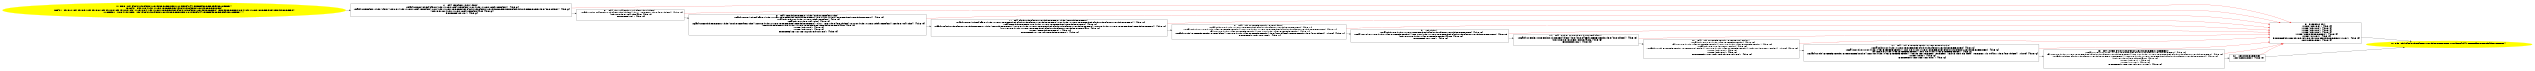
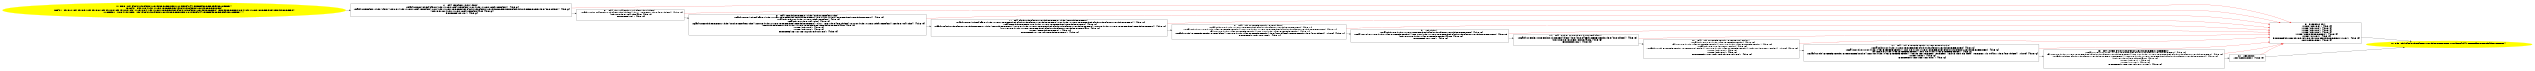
(2247, 58) -> (2247, 58)
